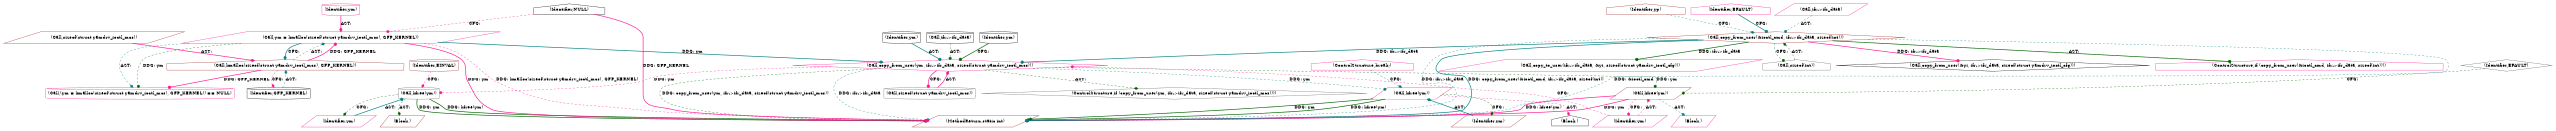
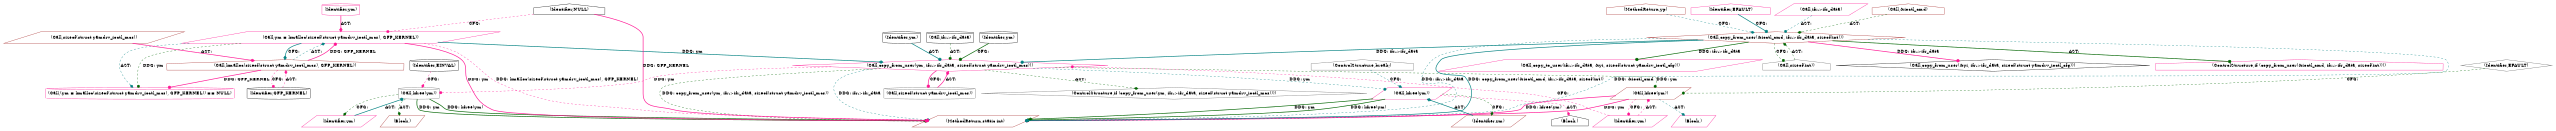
(1646, 10) -> (1646, 10)
none -> (1908, 10)
(434, 65) -> (434, 65)
(1362, 65) -> (1362, 65)
(272, 76) -> (272, 76)
(285, 81) -> (285, 81)
